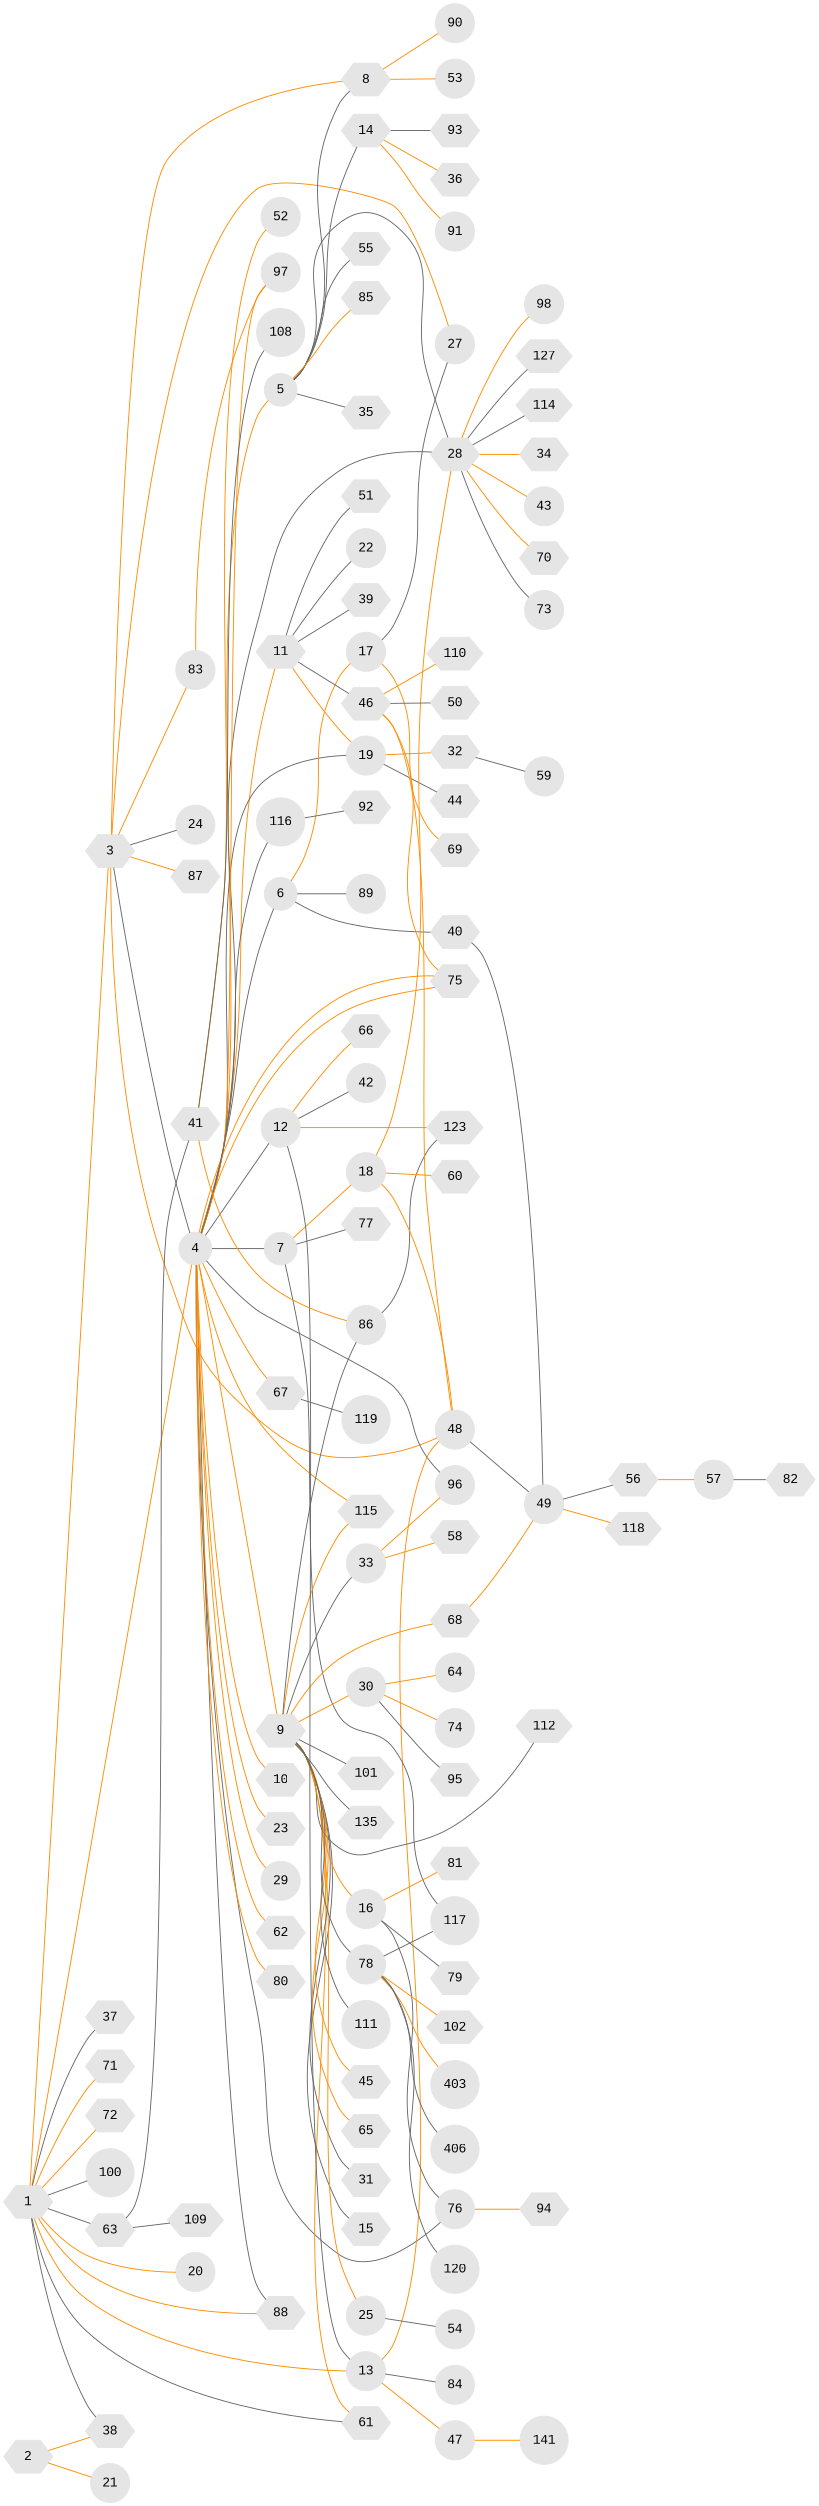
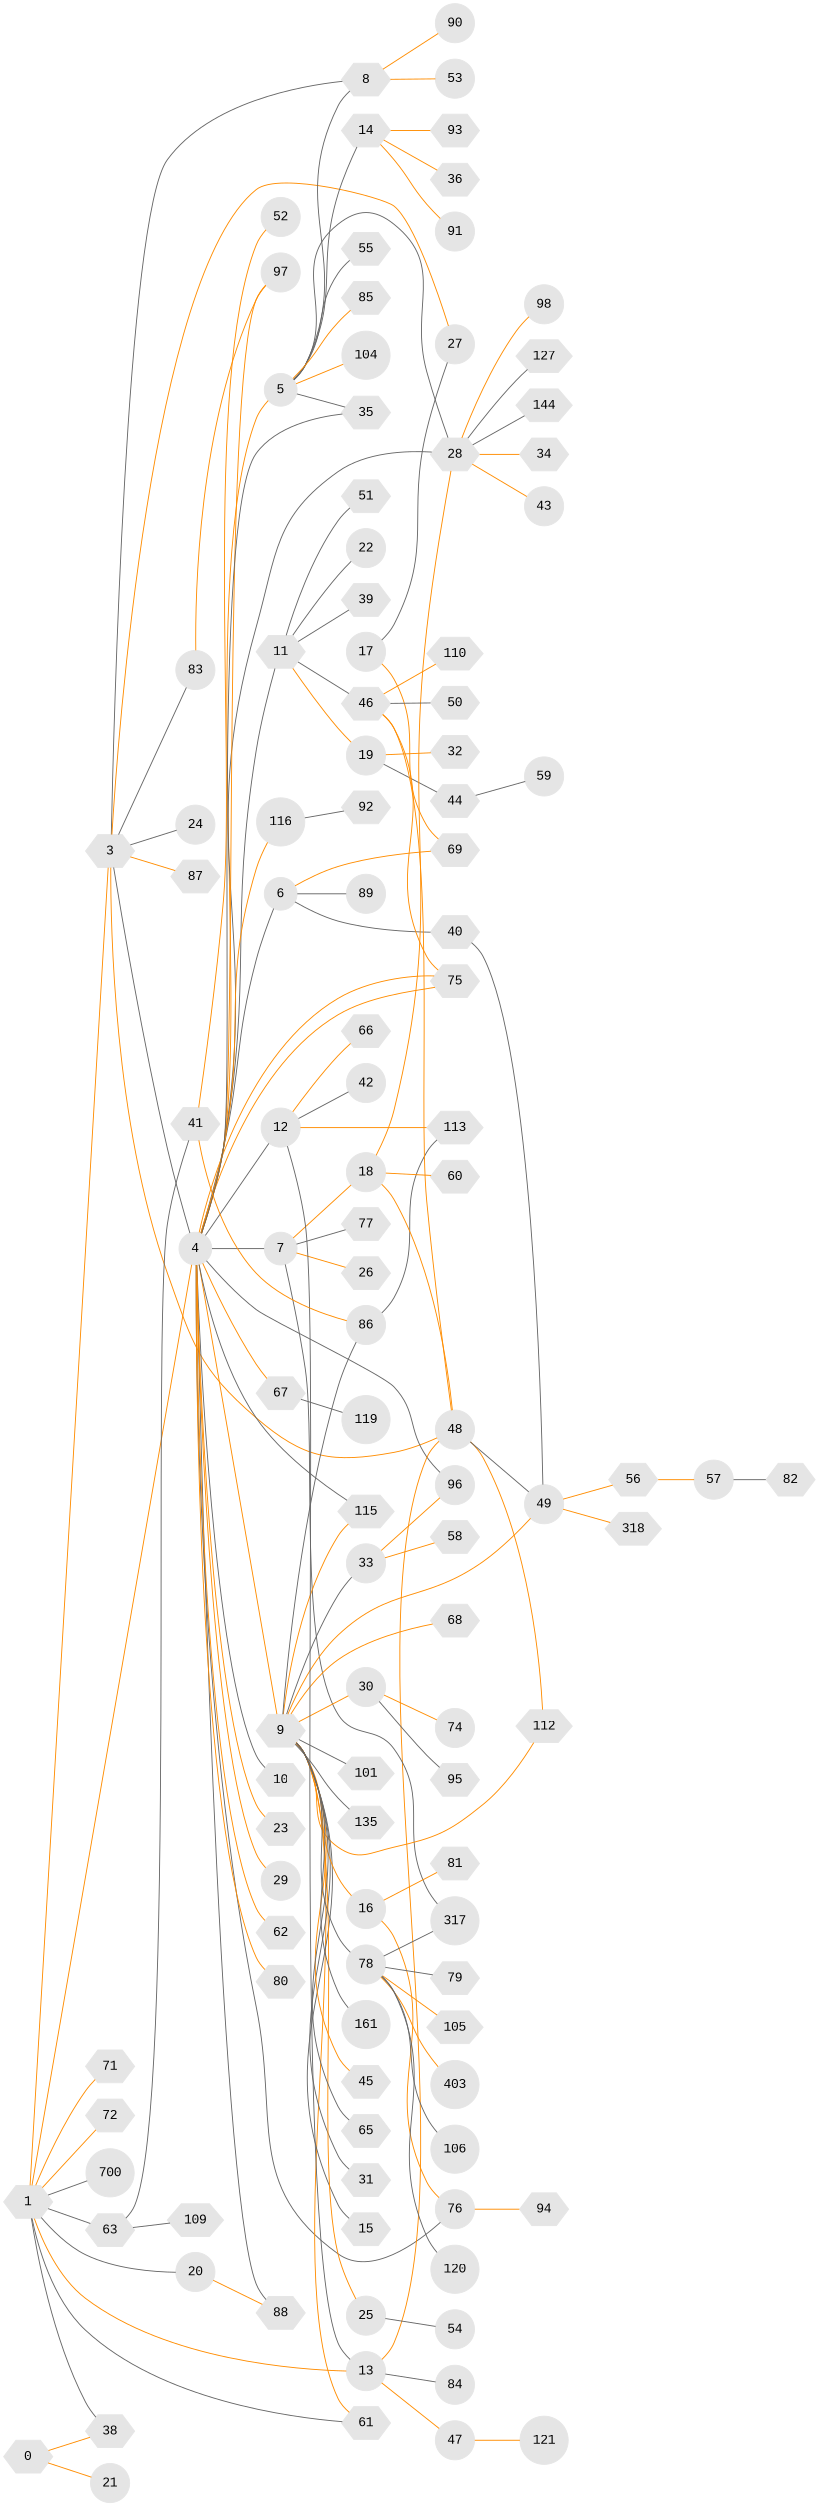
(410, 131) -> (410, 131)
(281, 333) -> none
none -> (366, 355)
(130, 397) -> (130, 397)
(544, 405) -> (544, 405)
(544, 558) -> none
(544, 610) -> none
(152, 761) -> (152, 761)
(500, 764) -> (500, 788)
(318, 771) -> (361, 861)
(237, 838) -> (227, 795)
(242, 894) -> (242, 894)
(235, 1037) -> (235, 1037)
(455, 1128) -> (455, 1128)
none -> (366, 1273)
(245, 1400) -> (245, 1400)
(588, 1492) -> (588, 1492)
(633, 1529) -> (633, 1529)
(503, 1565) -> (395, 1600)
none -> (523, 1571)
(221, 1596) -> (221, 1596)
(455, 1673) -> none
(397, 1847) -> (397, 1847)
(455, 1921) -> (455, 1921)
(320, 1933) -> (320, 1933)
(405, 1939) -> (400, 1970)
(110, 2017) -> none
(366, 2025) -> (366, 2025)
(455, 2027) -> (455, 2027)
(408, 2081) -> (408, 2081)
(455, 2149) -> (455, 2149)
(110, 2173) -> (110, 2173)
(101, 2261) -> (101, 2261)
(133, 2295) -> (238, 2292)
(544, 2440) -> (544, 2440)
(28, 2457) -> (28, 2457)
